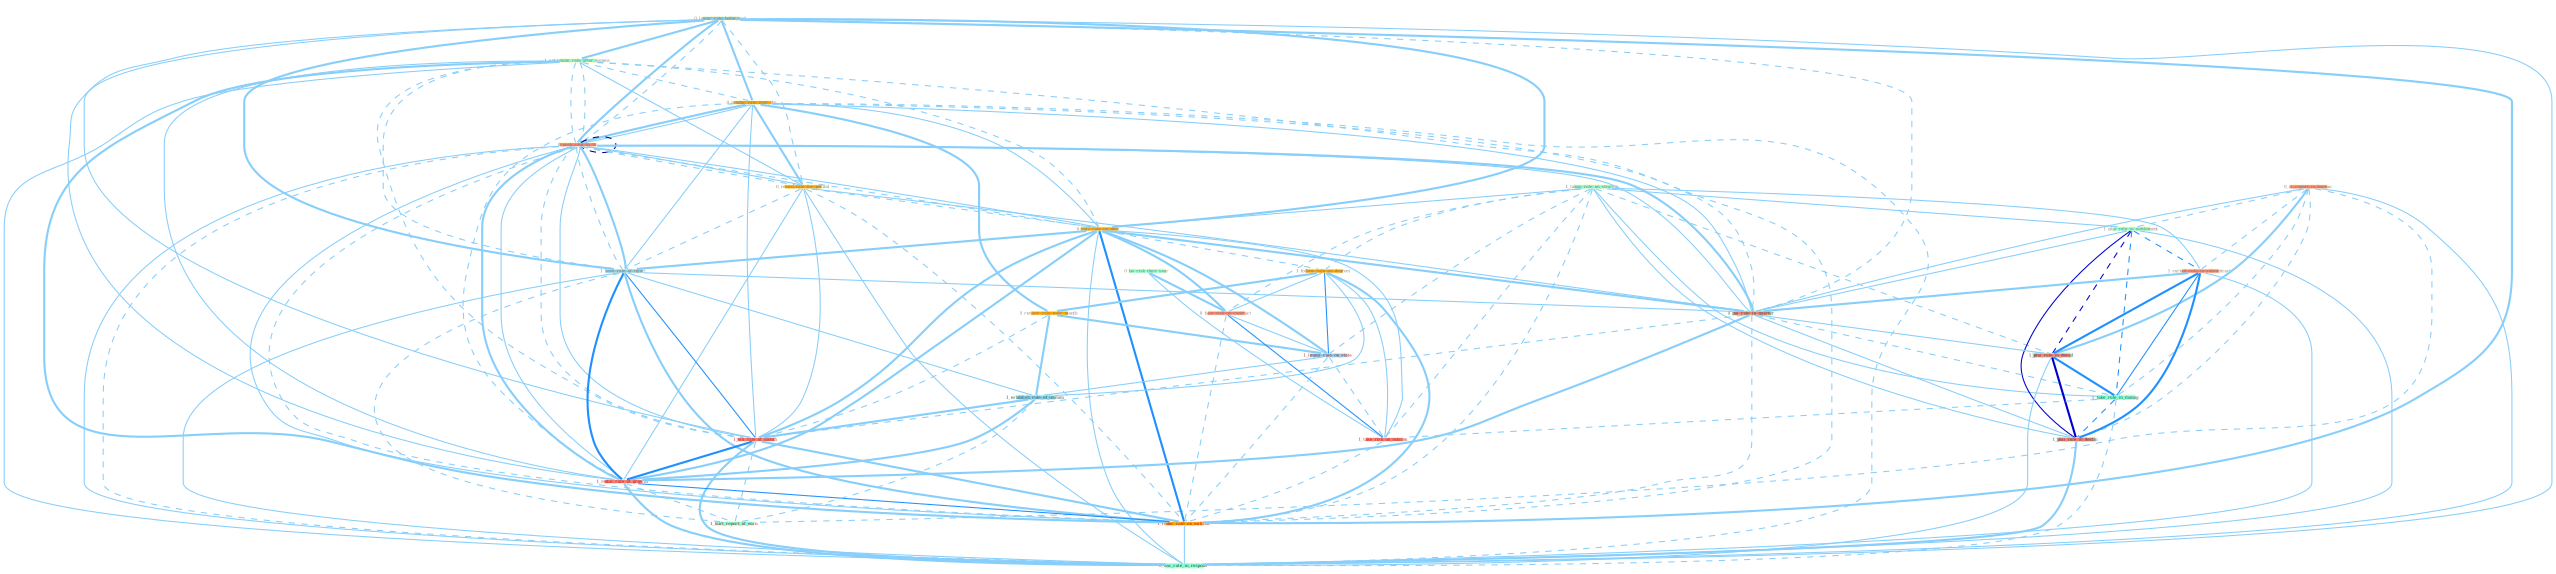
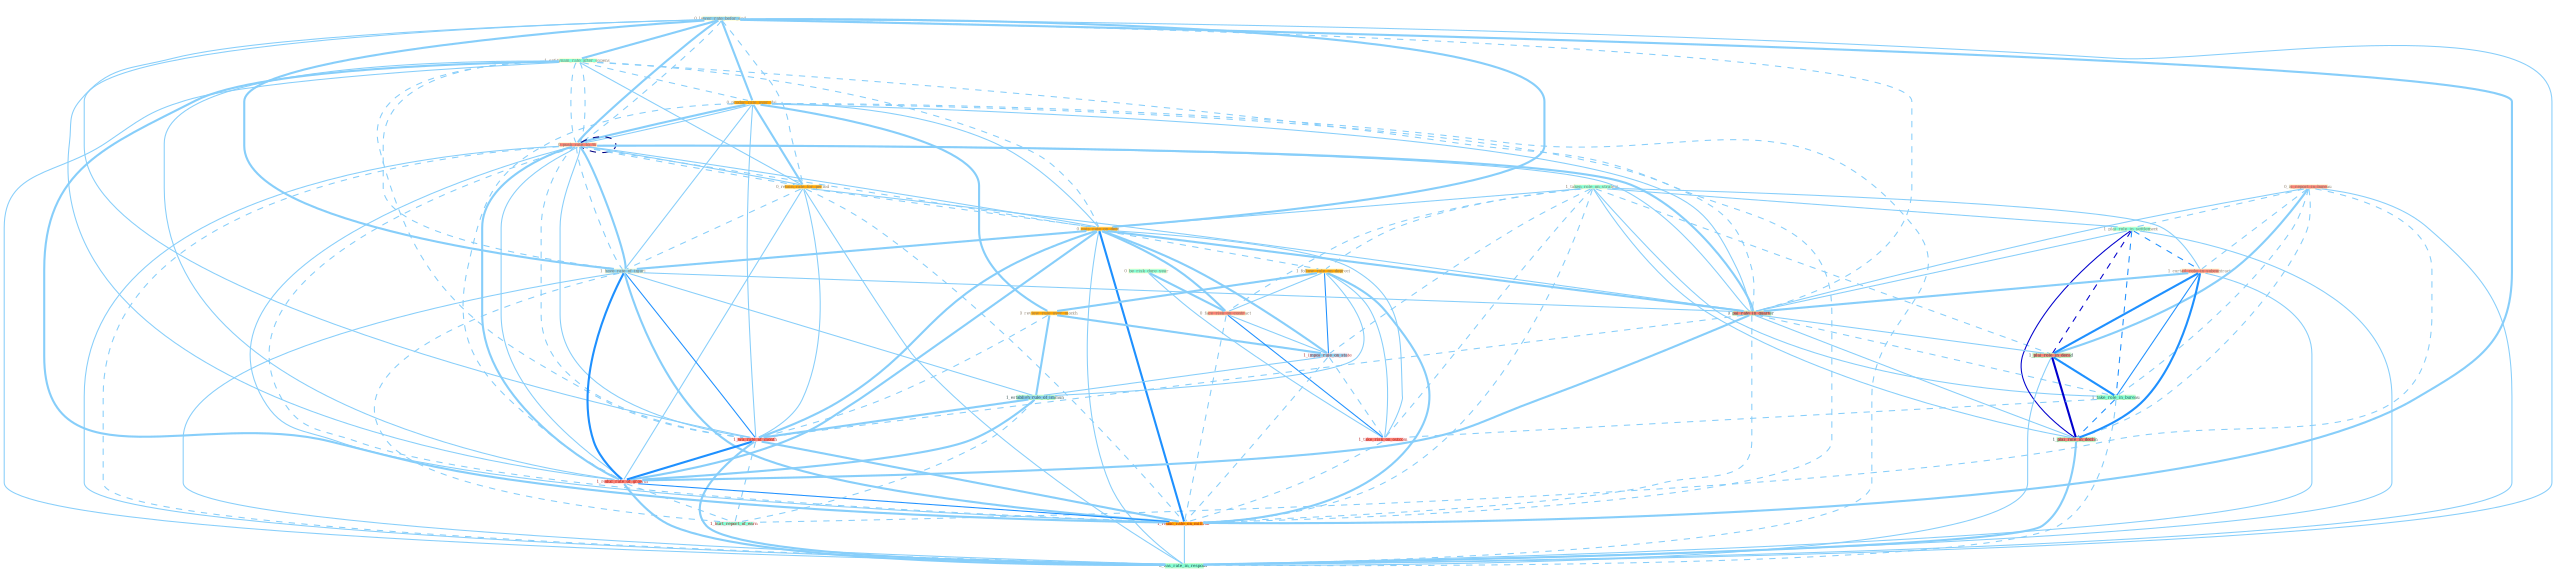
(2116, 397) -> (2116, 397)
